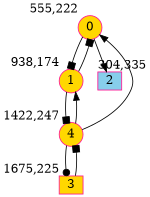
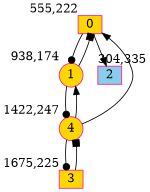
(90, 28) -> (90, 25)
(77, 49) -> (77, 45)
(66, 104) -> (66, 99)
